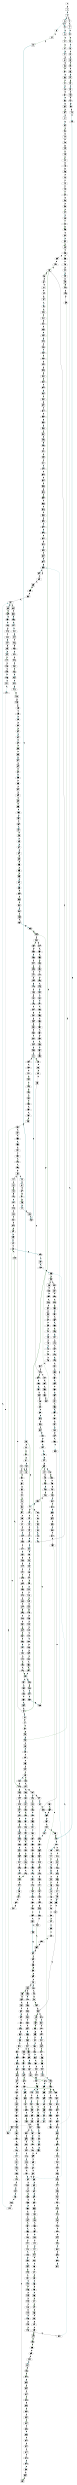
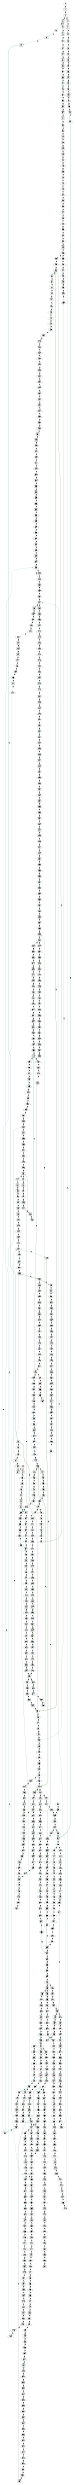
(22, 1515) -> (26, 1515)
